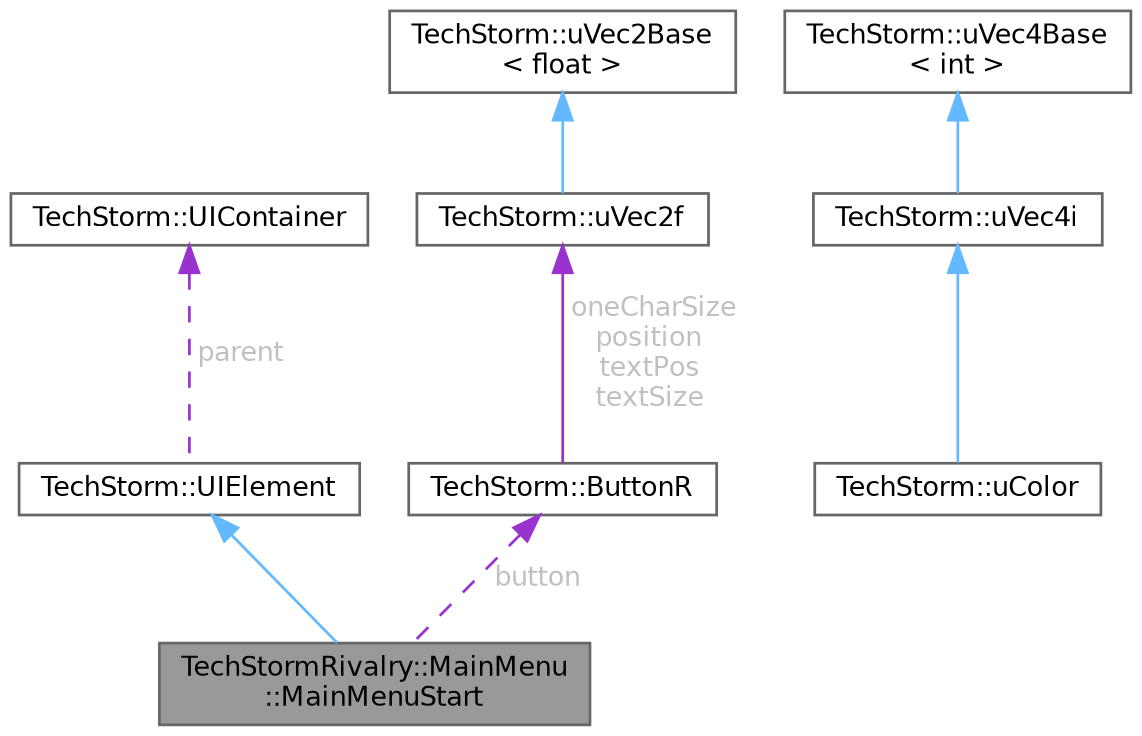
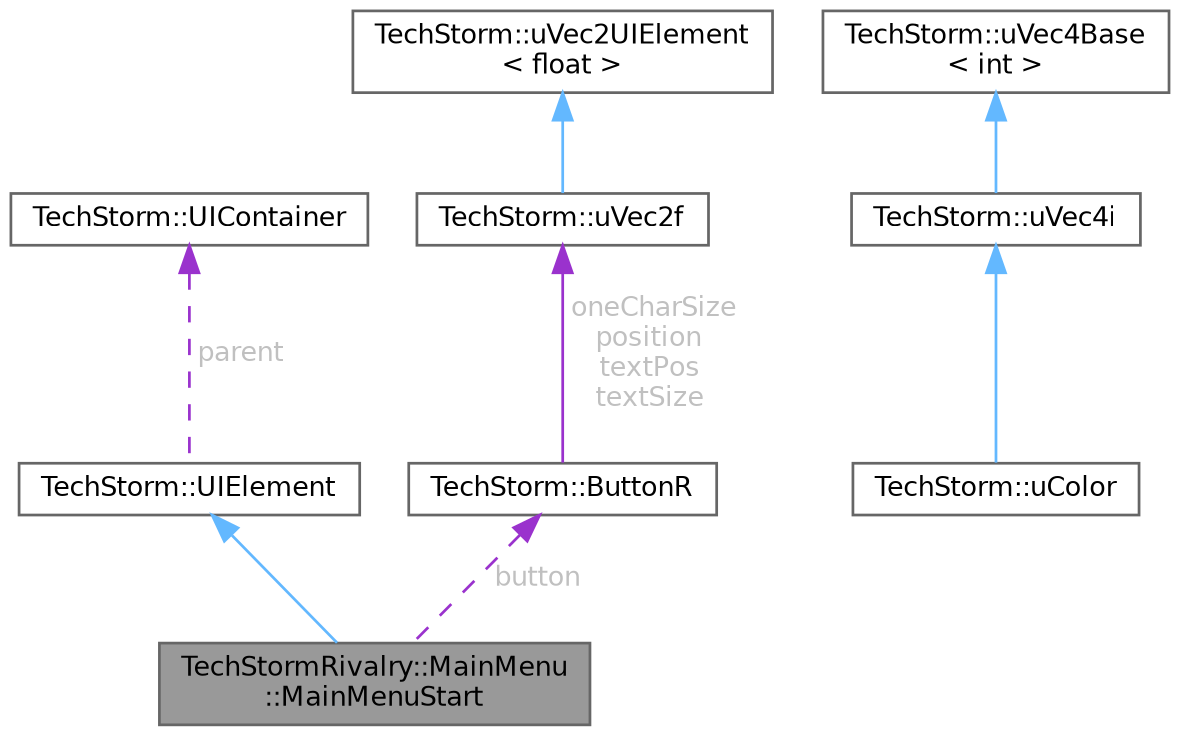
(563, 52) -> (563, 52)
